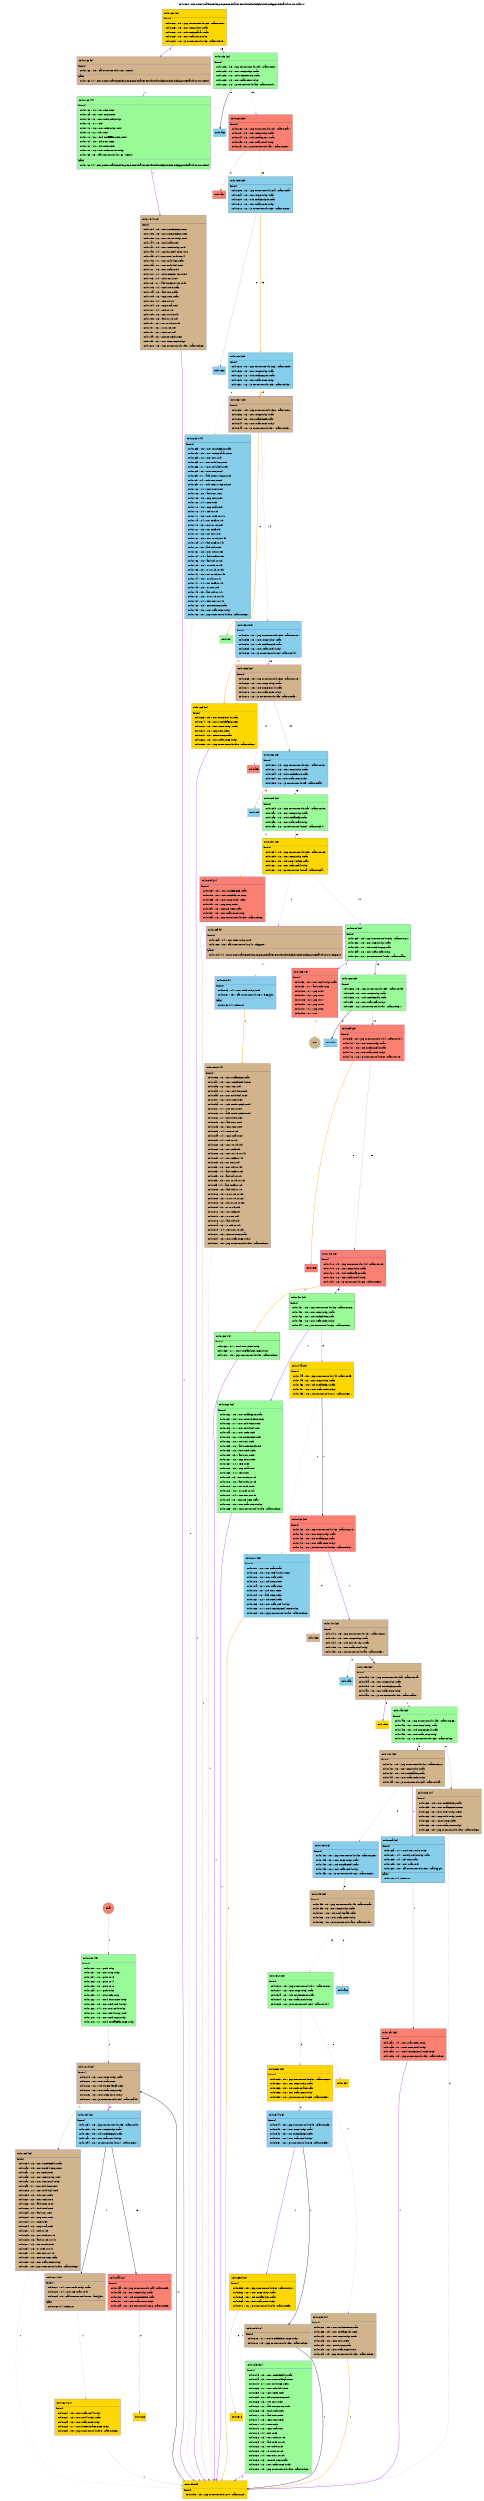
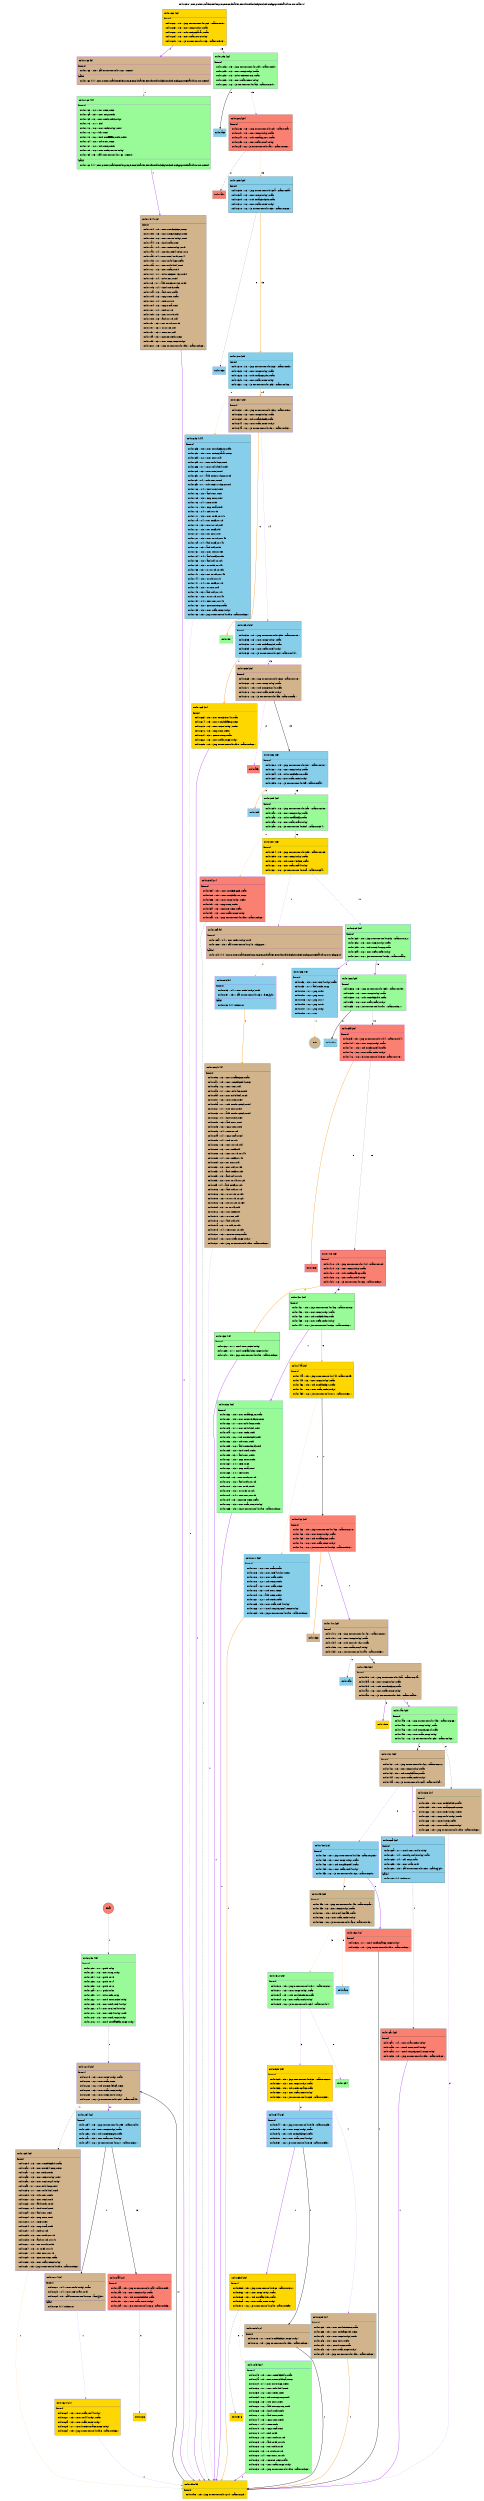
(282, 725) -> (282, 725)
(315, 993) -> (315, 993)
(317, 1592) -> (317, 1592)
(406, 1703) -> (406, 1703)
none -> (378, 1940)
(342, 2083) -> (342, 2083)
